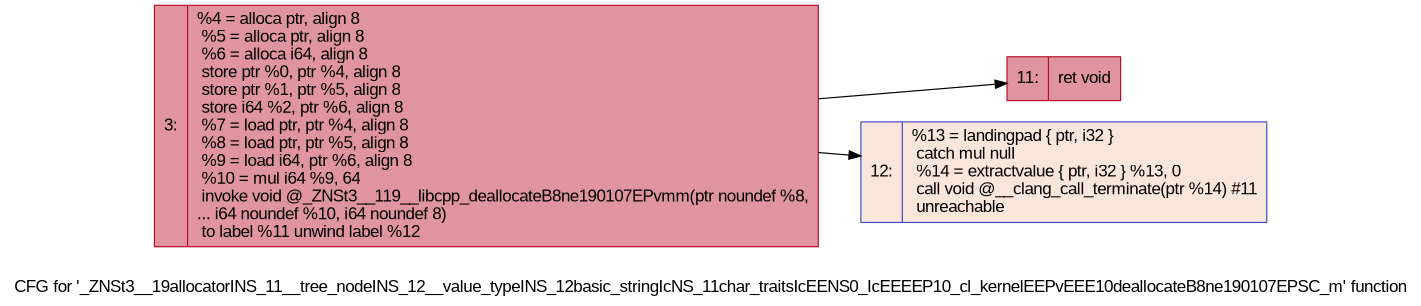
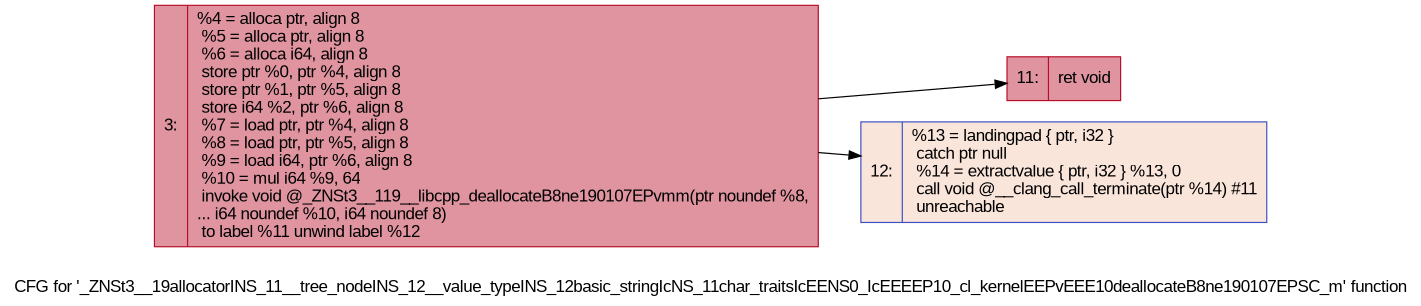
(964, 154) -> (960, 154)
